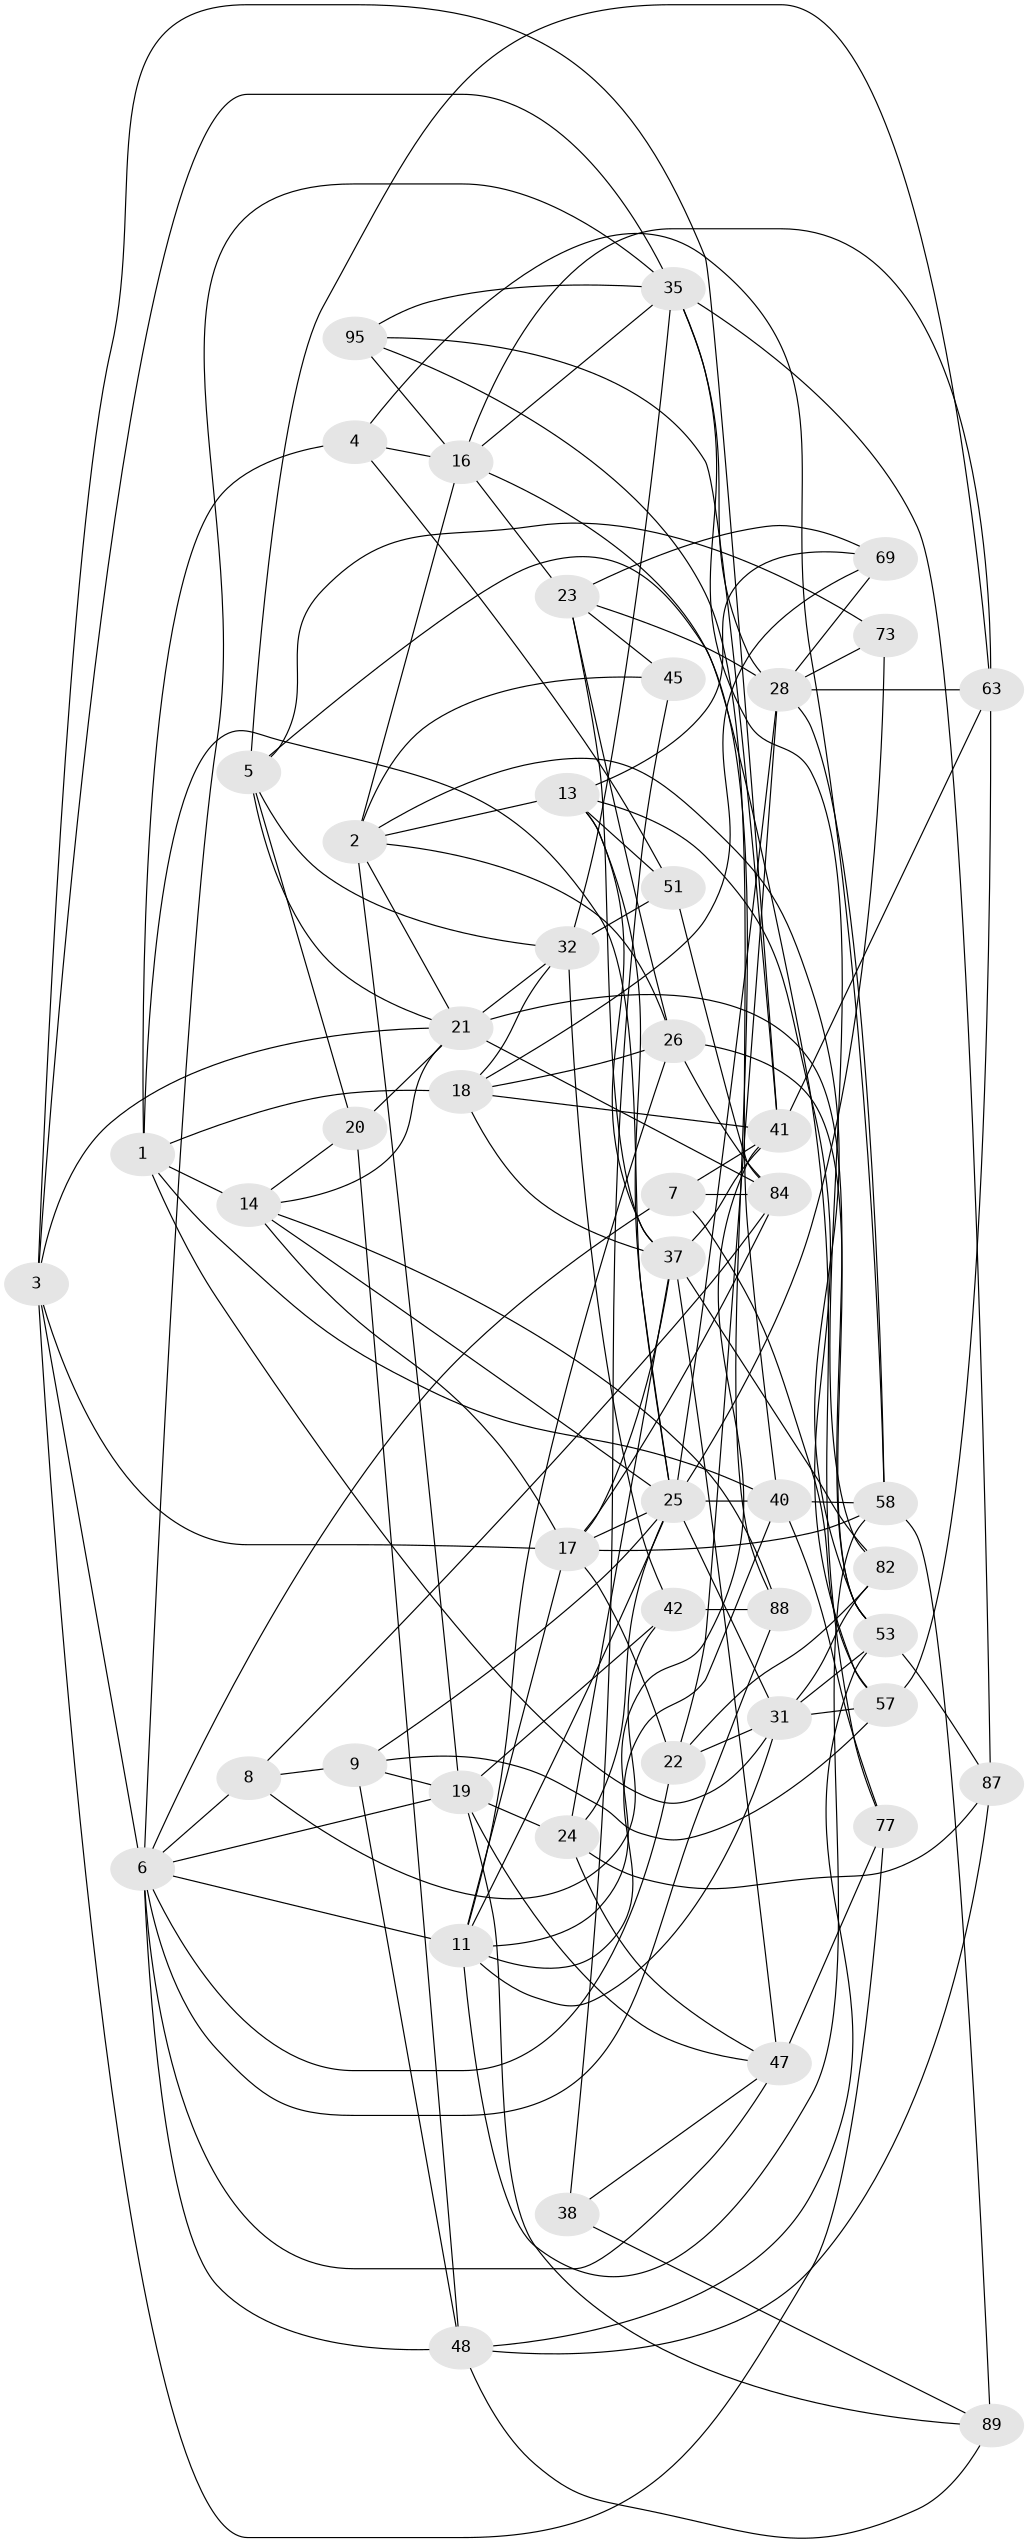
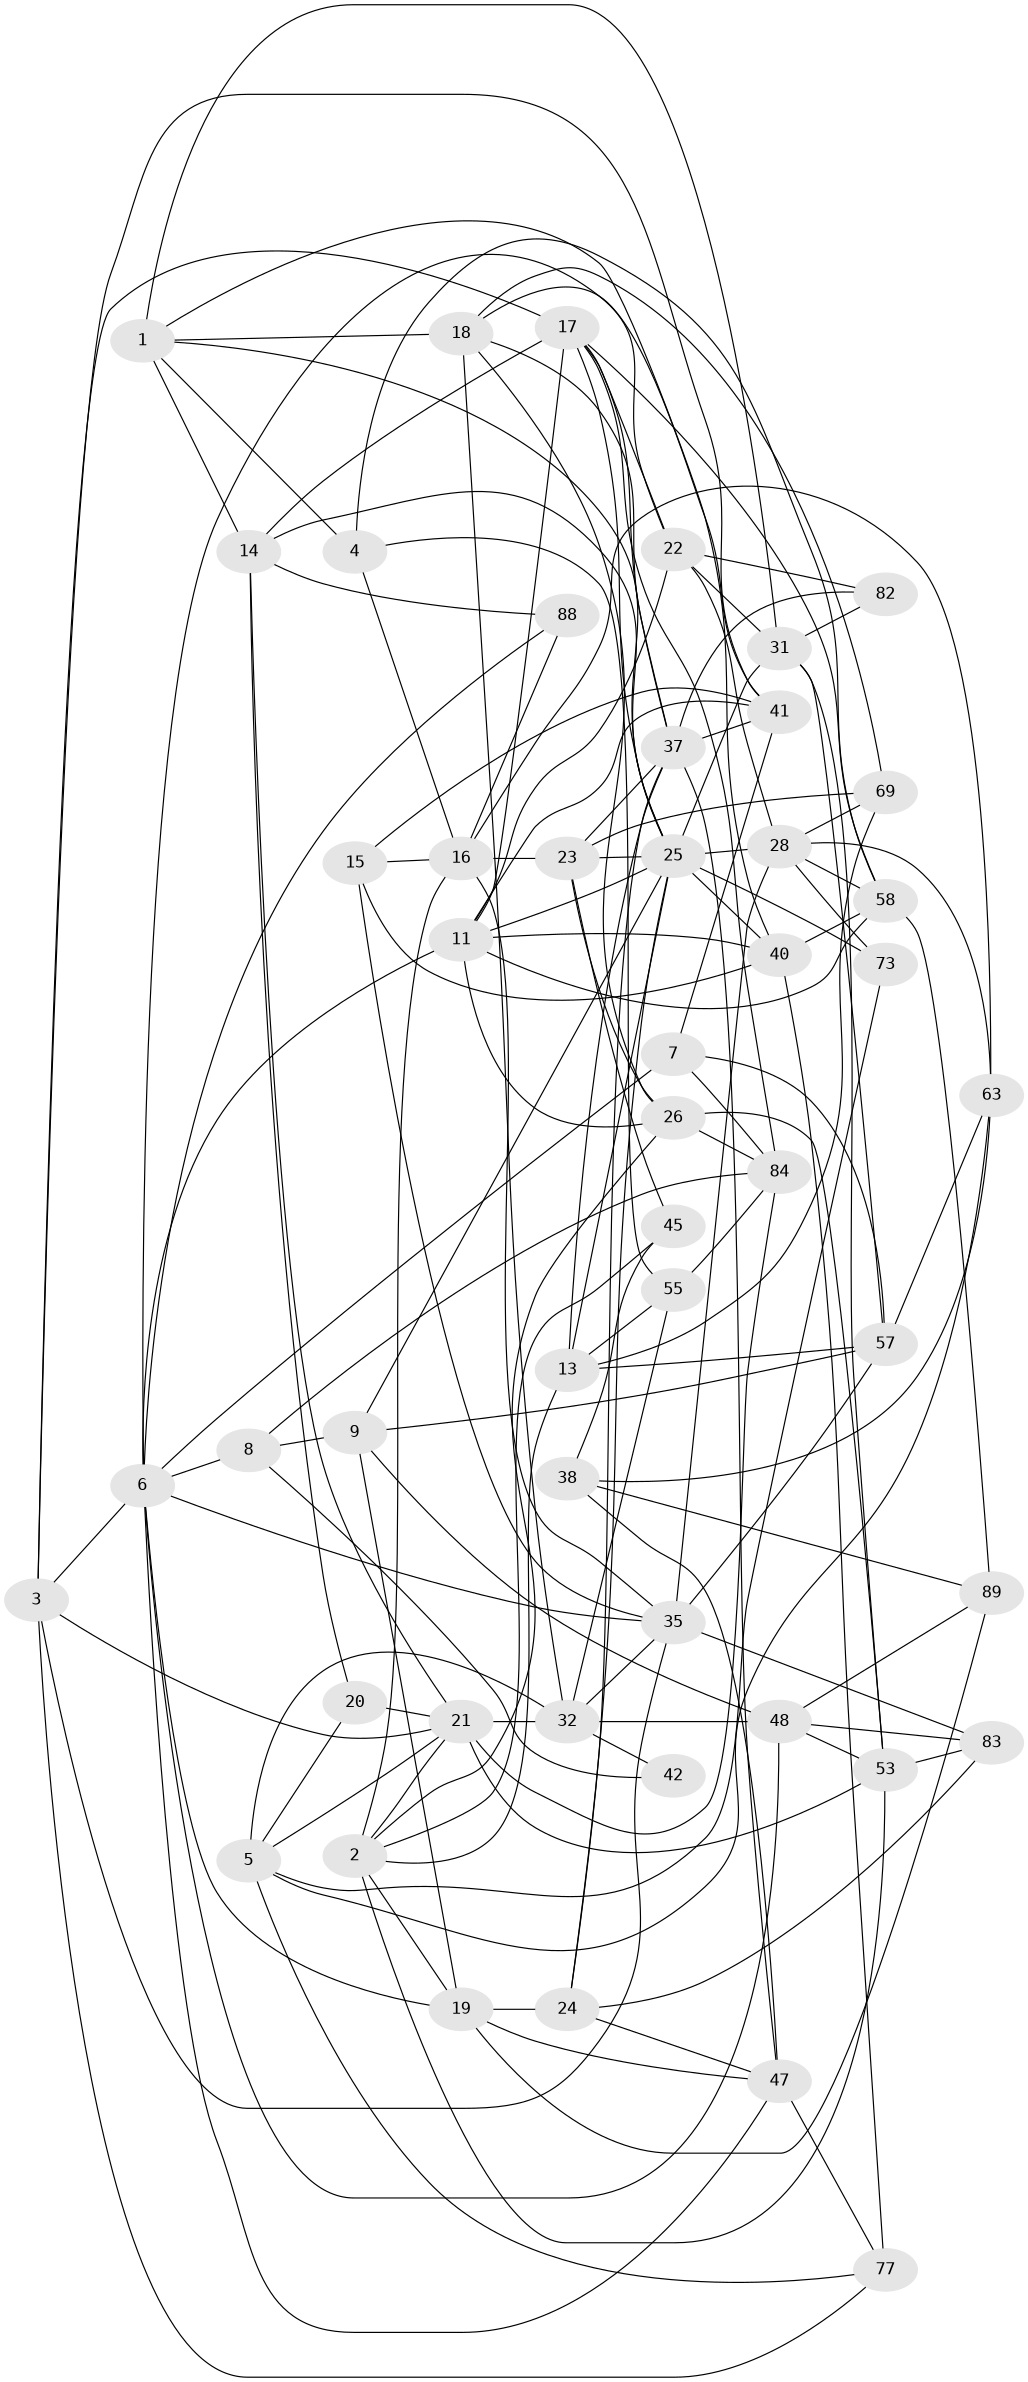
(355, 338) -> (355, 863)
(678, 636) -> (620, 857)
(673, 888) -> (673, 1290)
(886, 910) -> (892, 1404)
(841, 942) -> (784, 1486)
(727, 1610) -> none
(567, 1701) -> none
(405, 1709) -> (673, 1722)
(992, 1784) -> (992, 1743)
(670, 1938) -> (579, 752)
